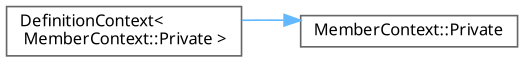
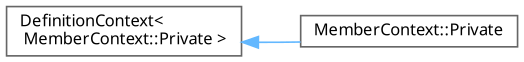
(263, 20) -> (279, 42)
